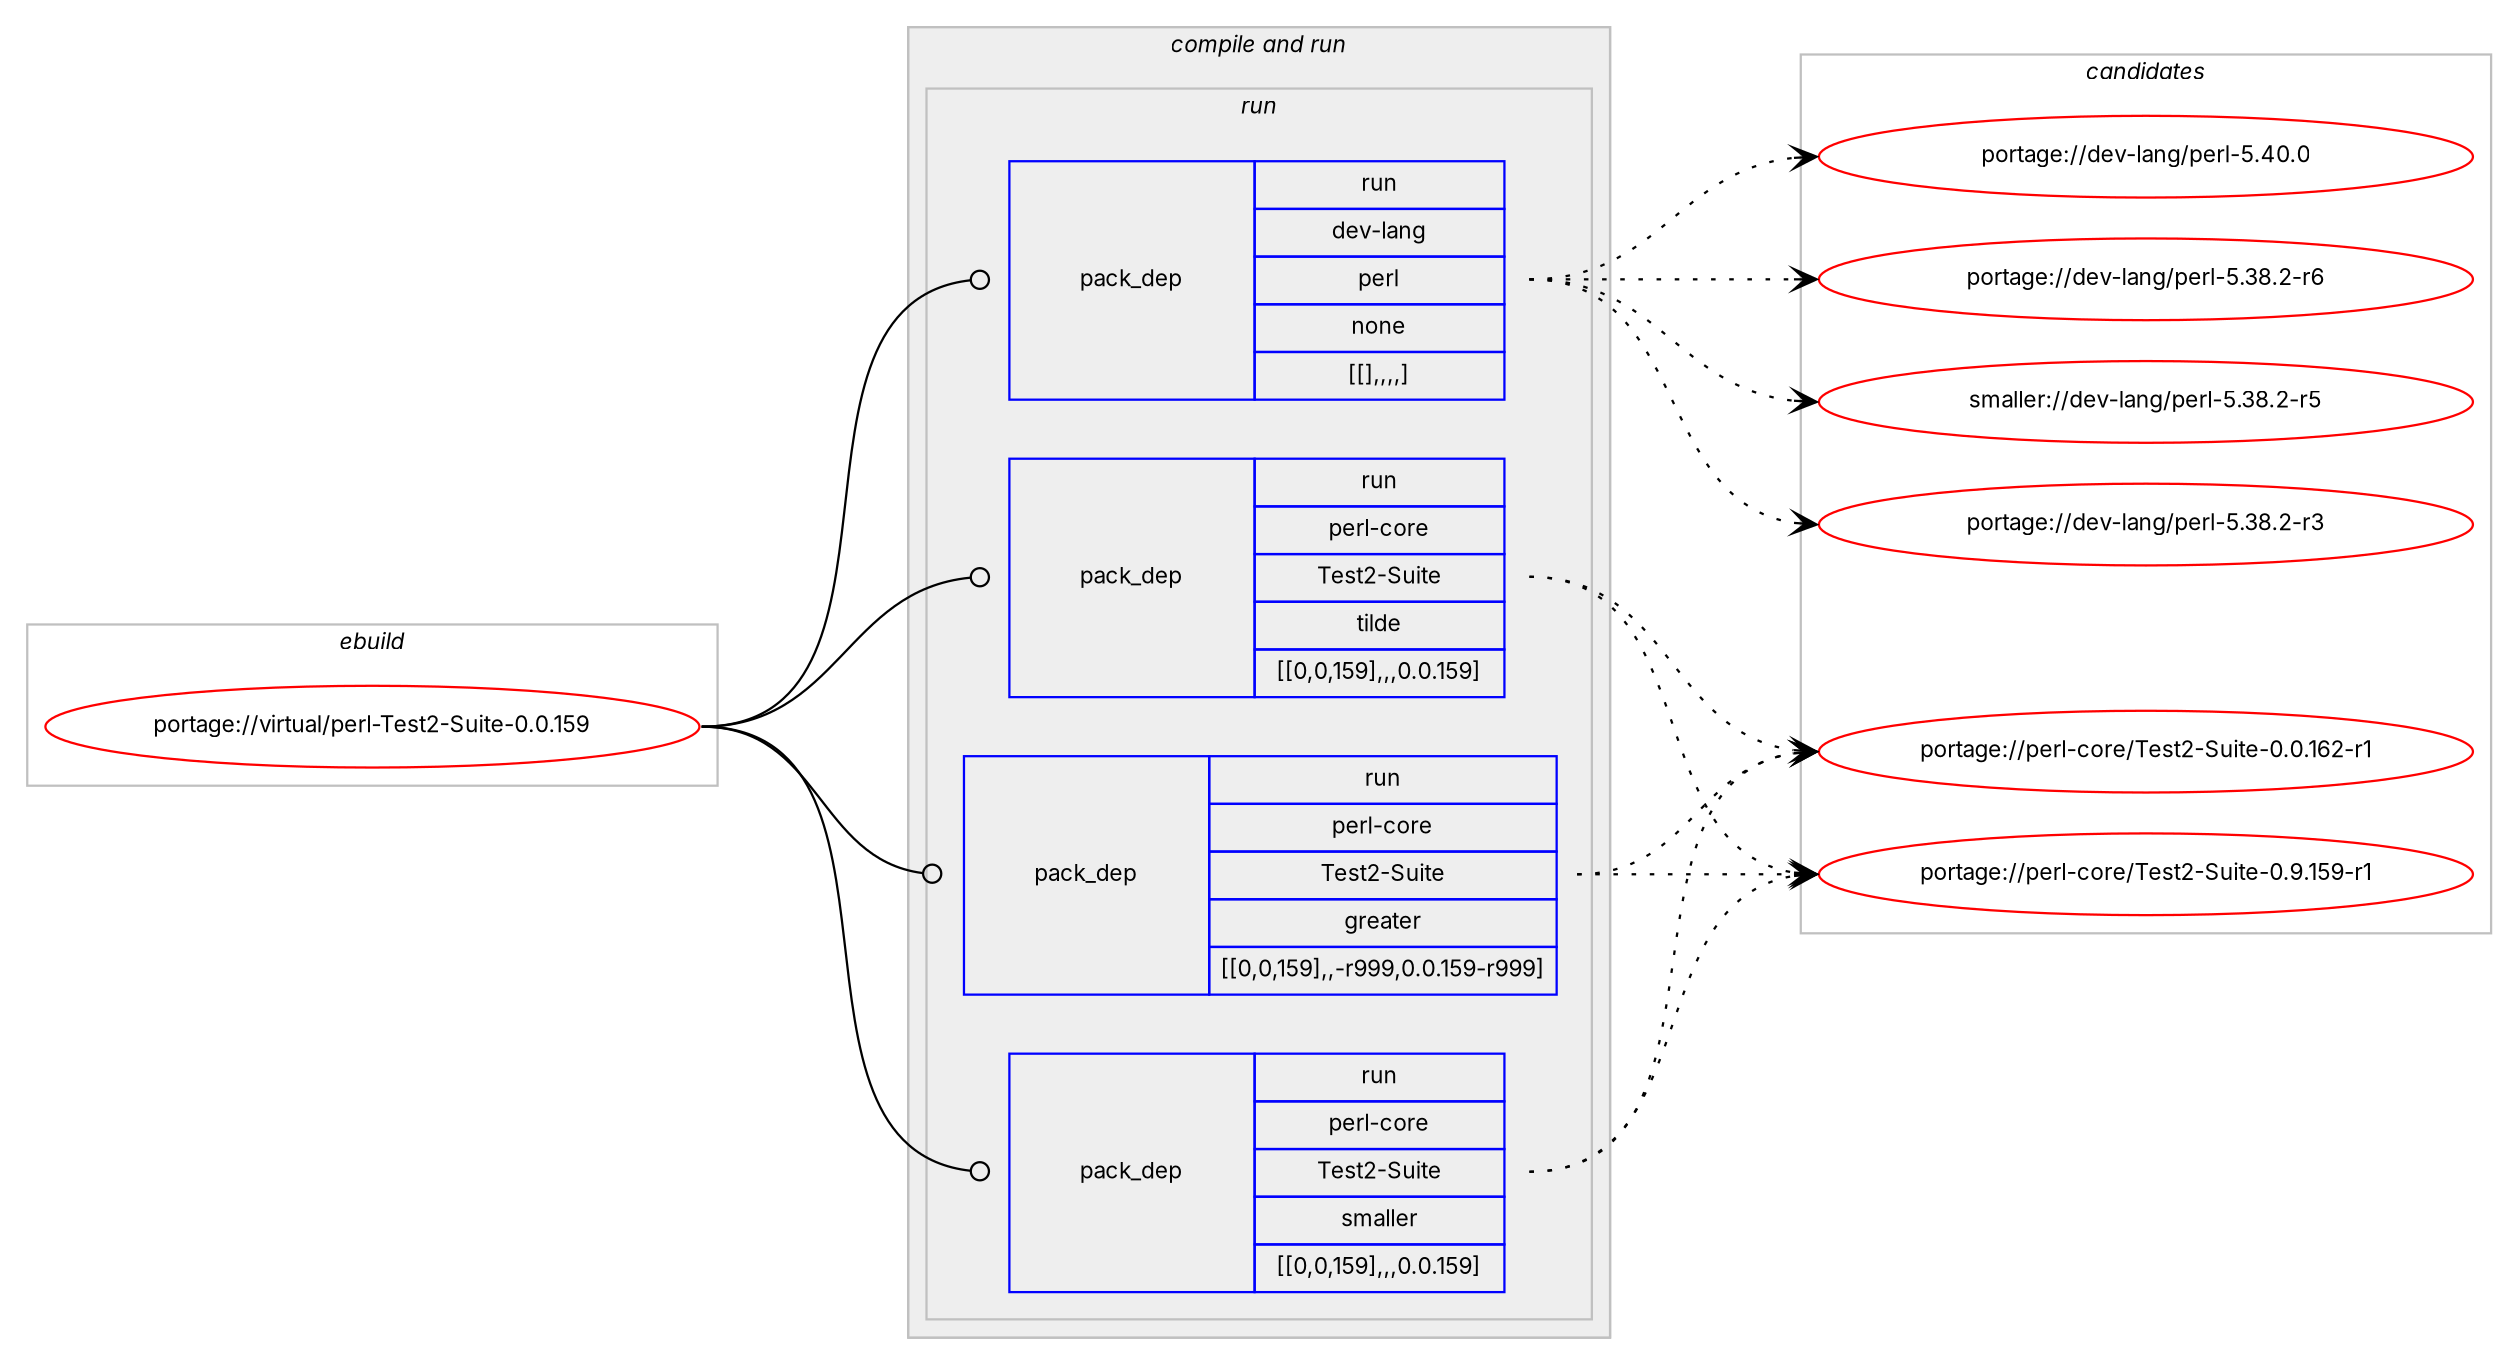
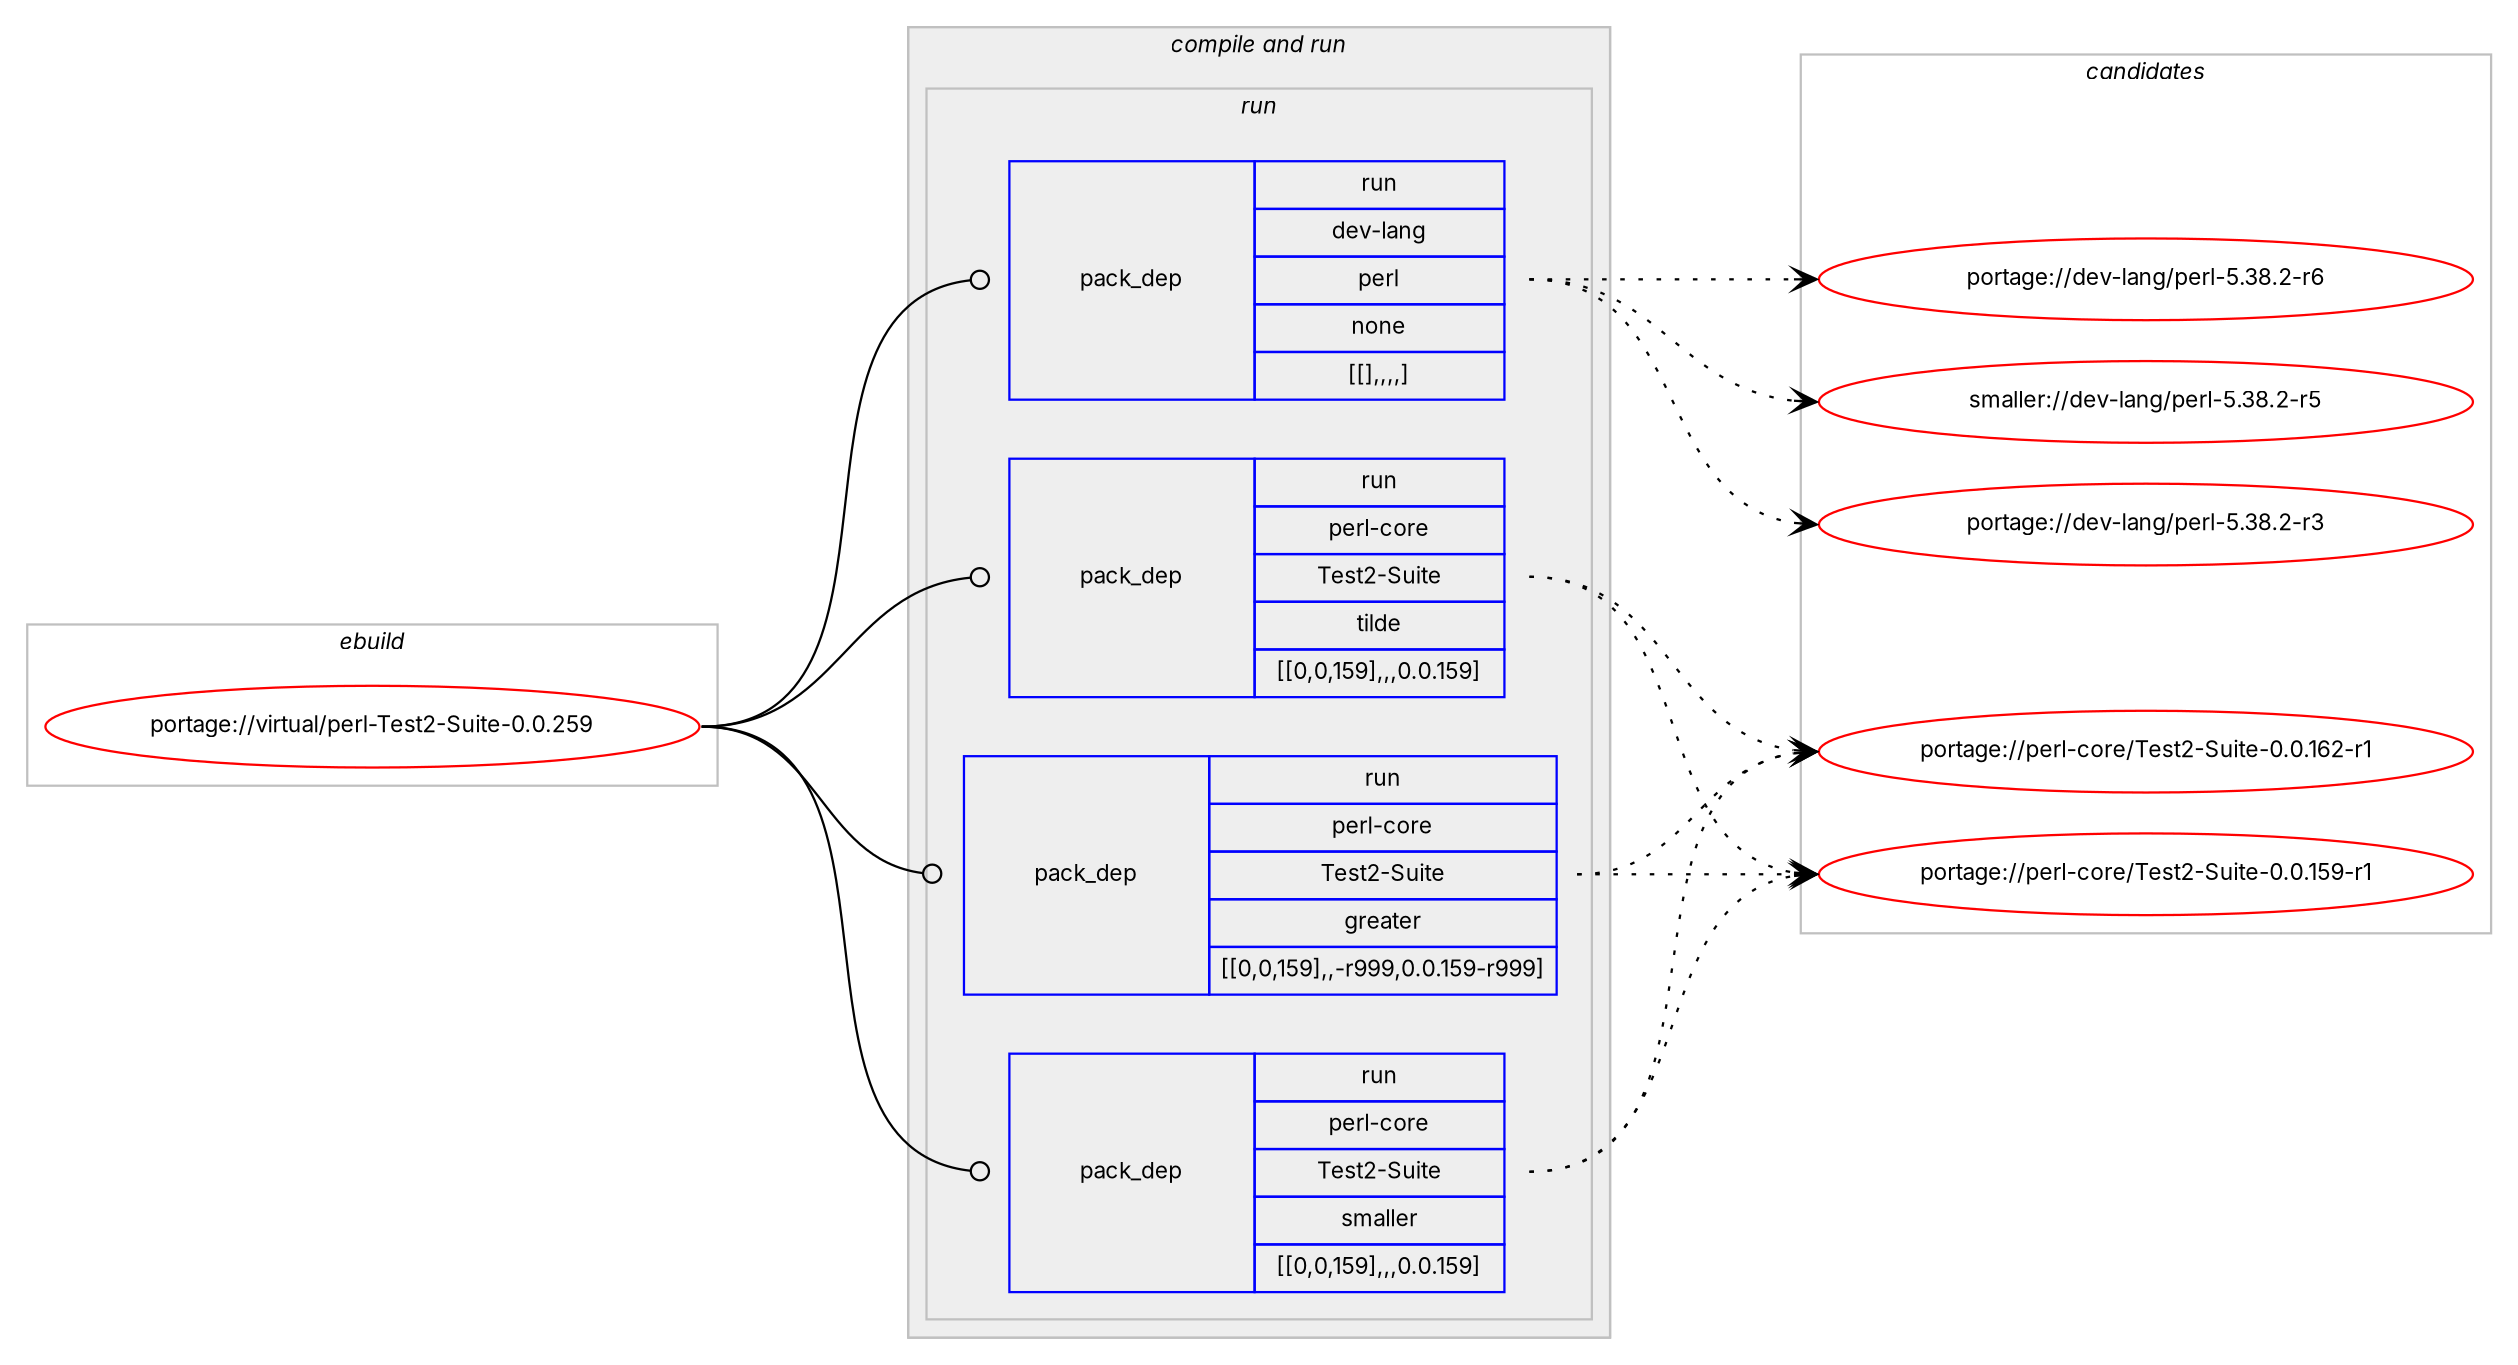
(2146, 157) -> none
(372, 727) -> (372, 727)
(2146, 874) -> (2146, 874)
